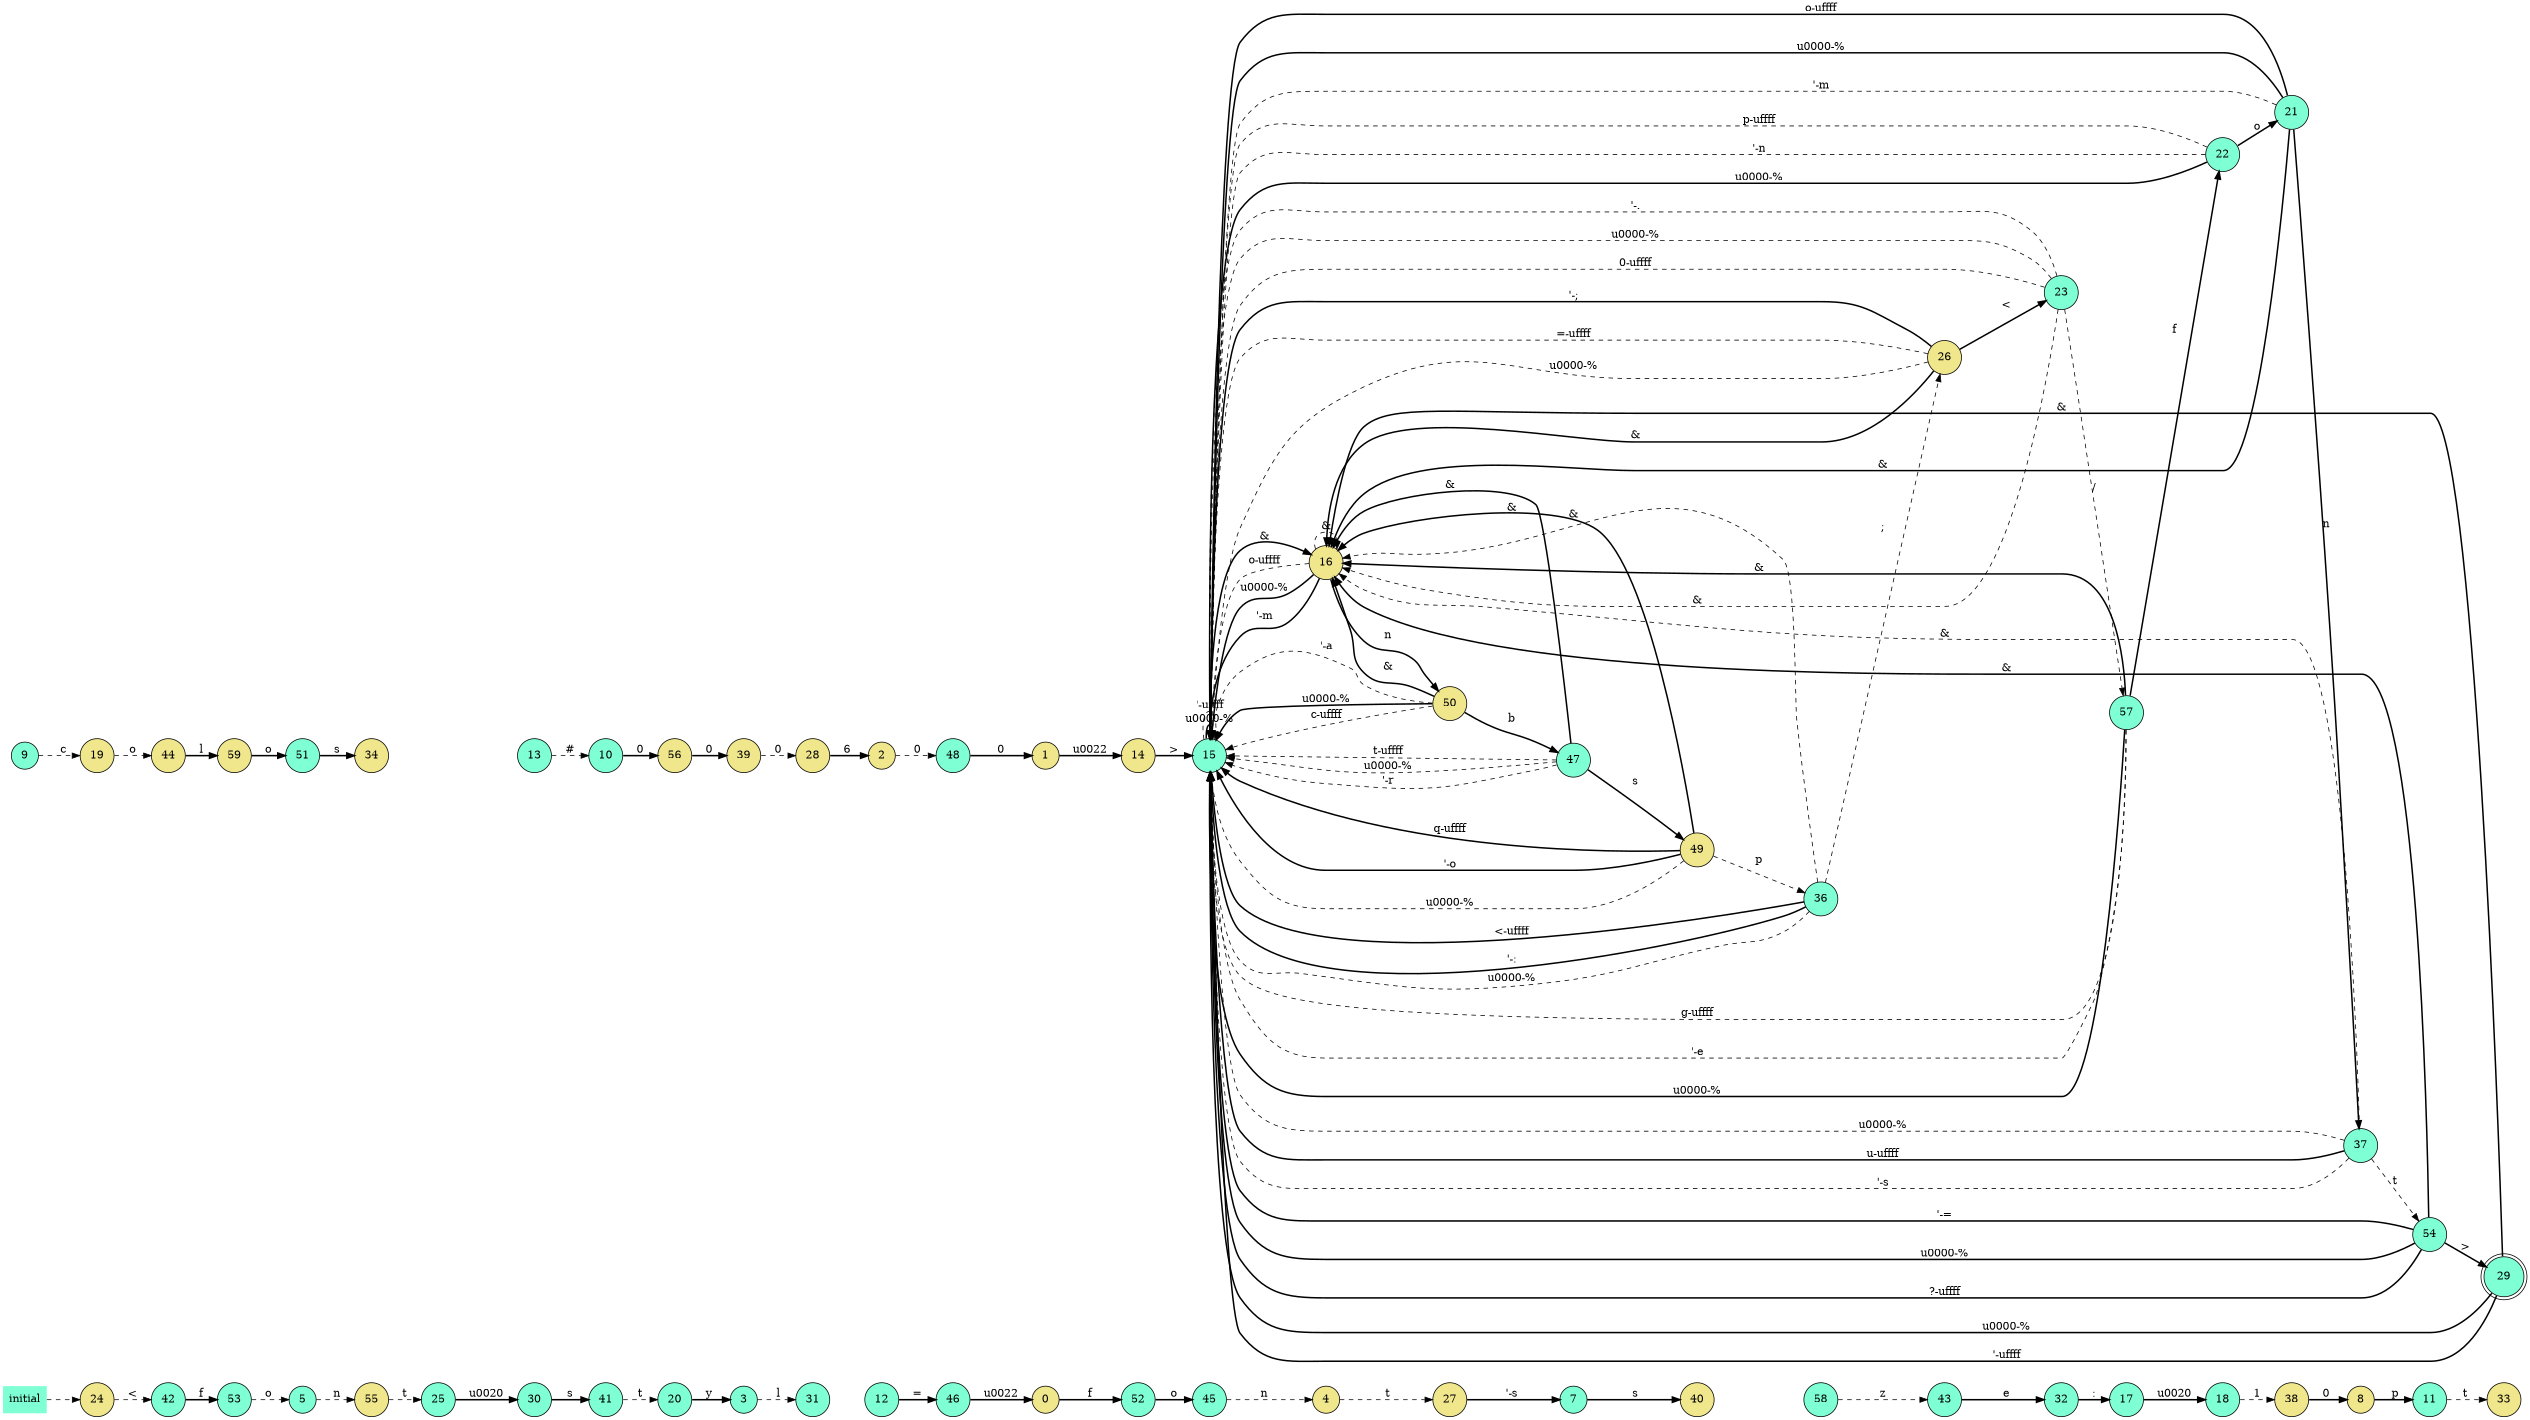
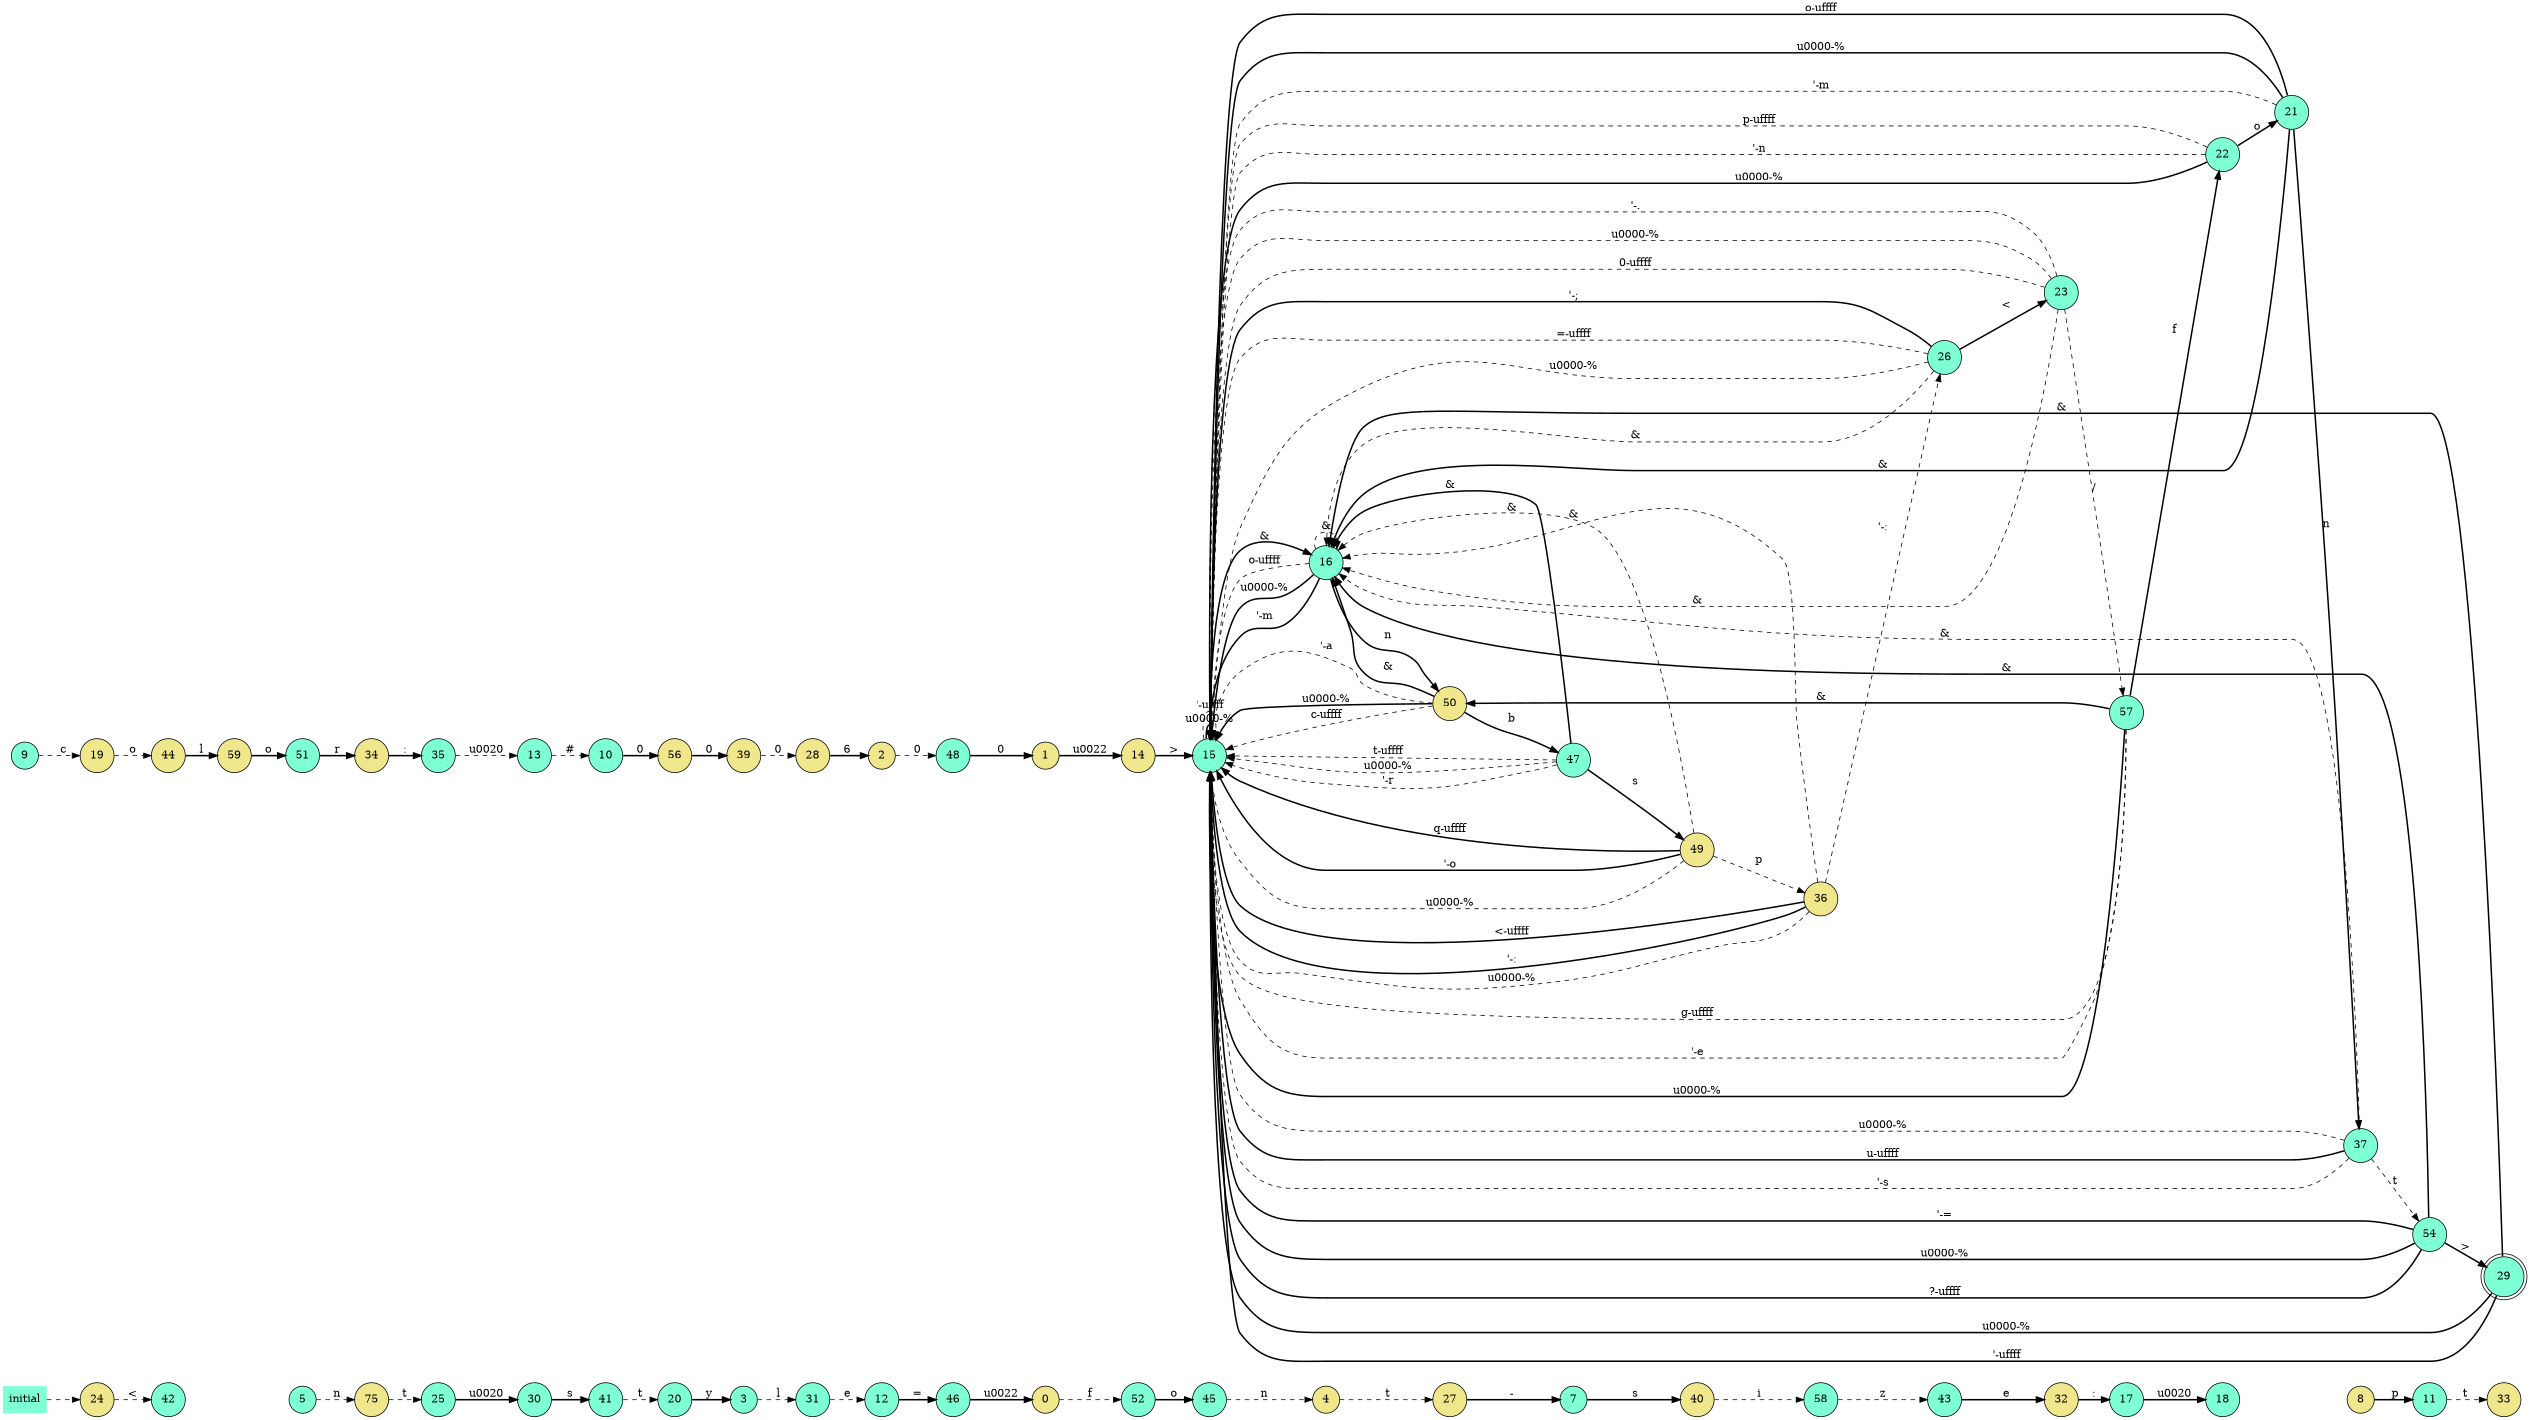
(1945, 357) -> (1945, 357)
(1608, 441) -> (1608, 441)
(1883, 528) -> (1883, 528)
(1617, 553) -> (1617, 553)
(1326, 563) -> (1326, 563)
(1781, 574) -> (1808, 703)
(337, 750) -> (337, 750)
none -> (438, 756)
(1821, 899) -> (1821, 899)
(1512, 1394) -> (1512, 1394)
(234, 1400) -> none
(372, 1400) -> (372, 1400)
none -> (843, 1400)
(1086, 1400) -> (1086, 1400)
none -> (1755, 1400)
(2061, 1400) -> (2061, 1400)
(2292, 1400) -> none
